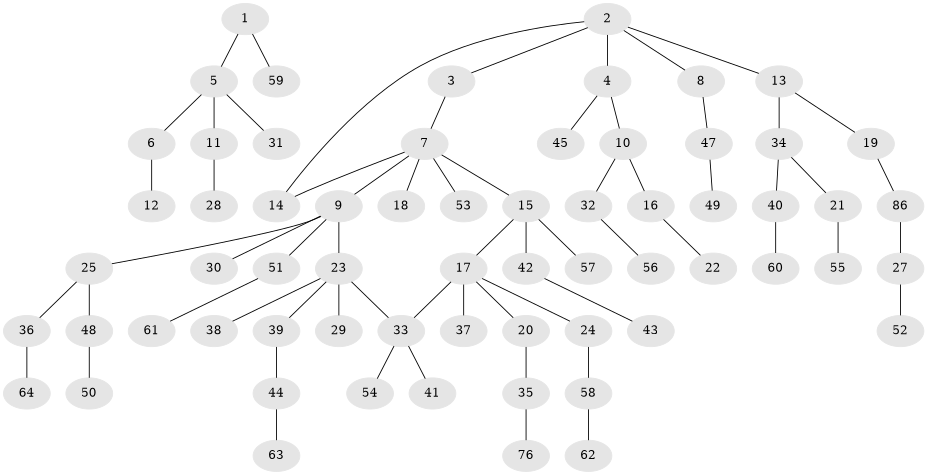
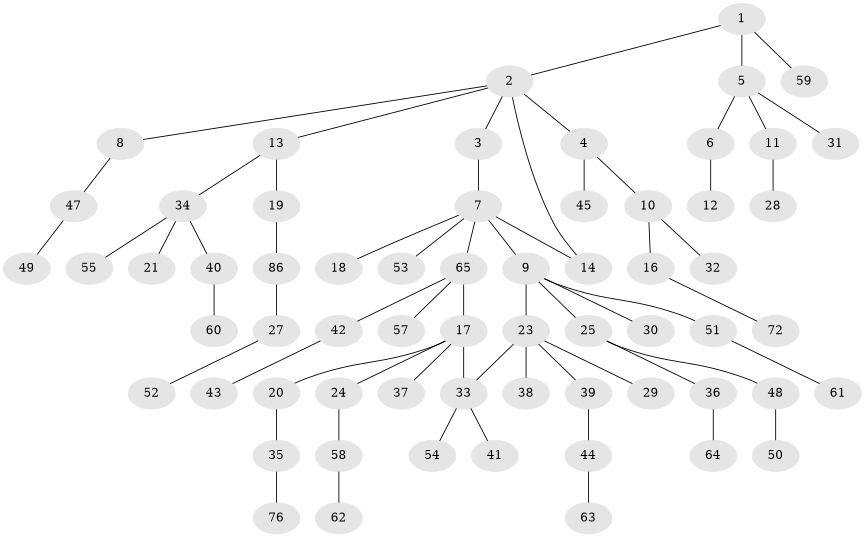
none -> (626, 50)
(526, 206) -> (464, 269)
(838, 238) -> (136, 238)
(651, 269) -> none
(713, 269) -> (776, 331)
